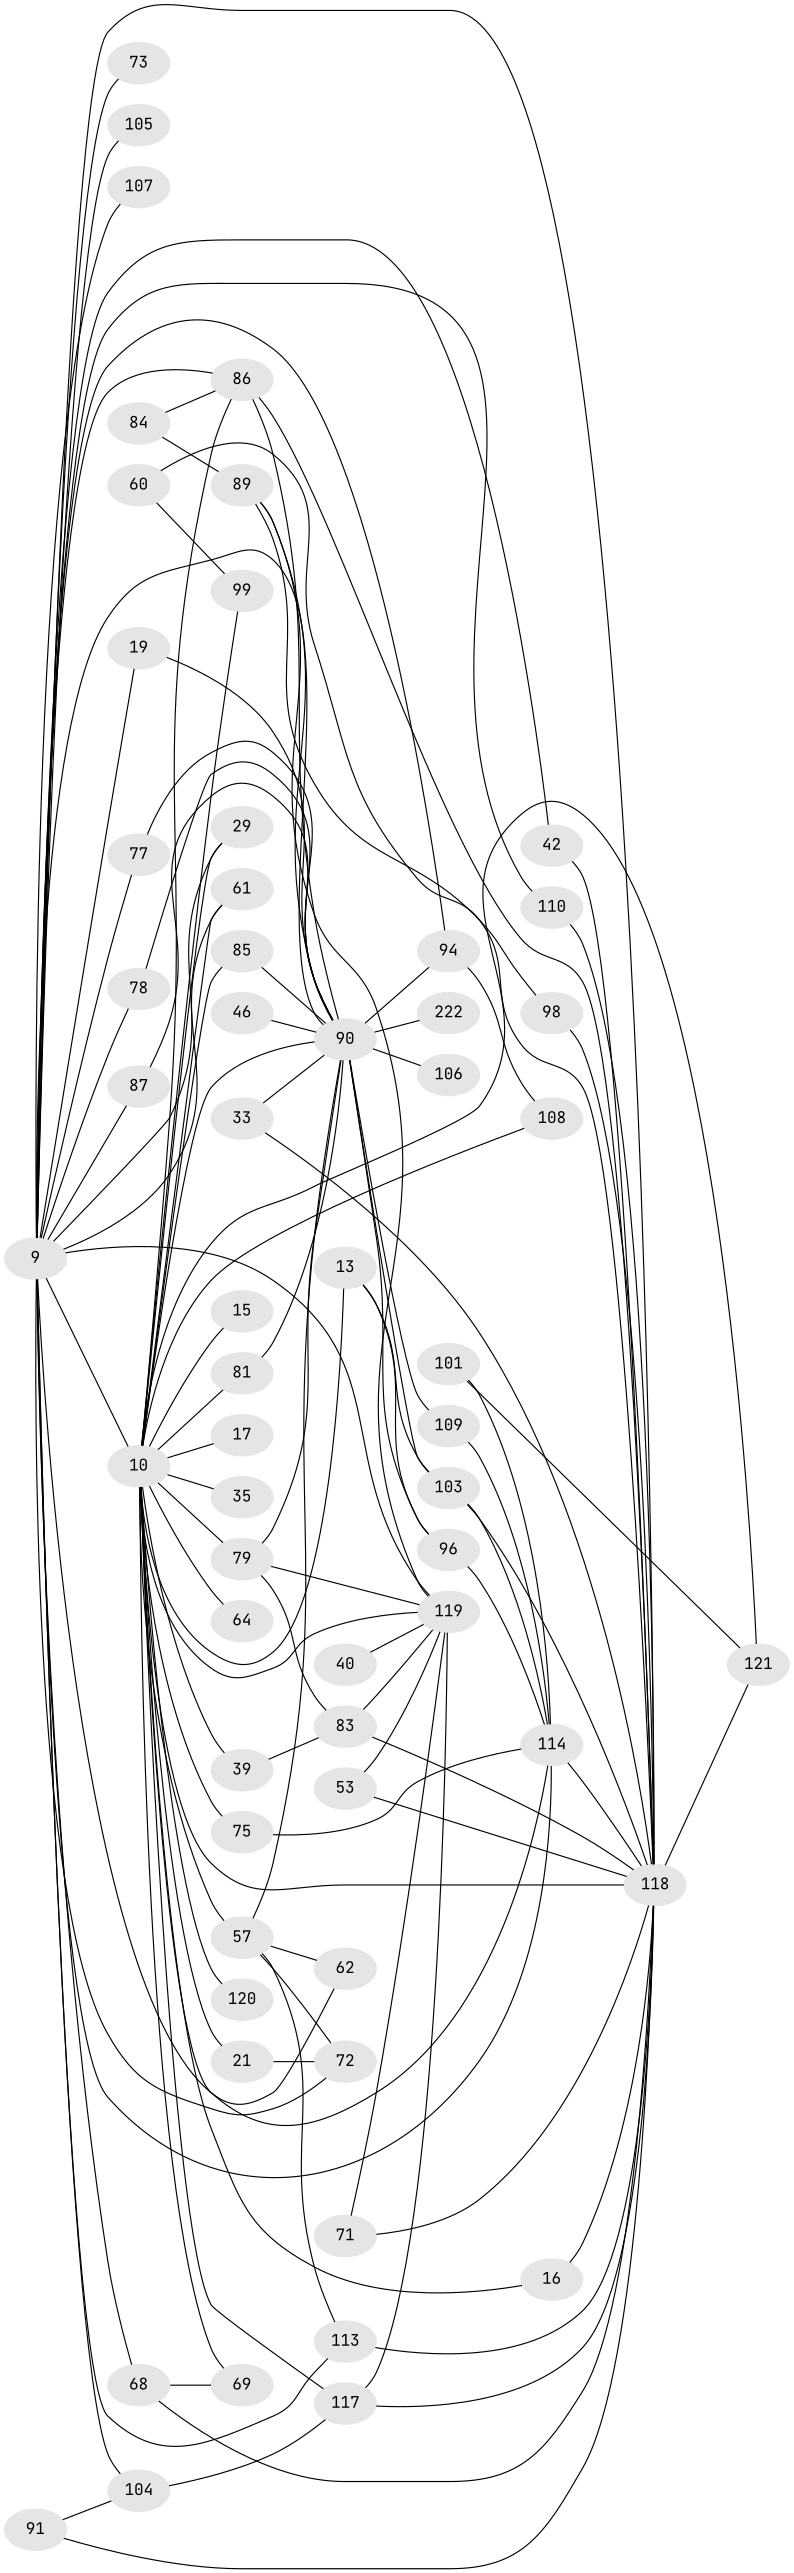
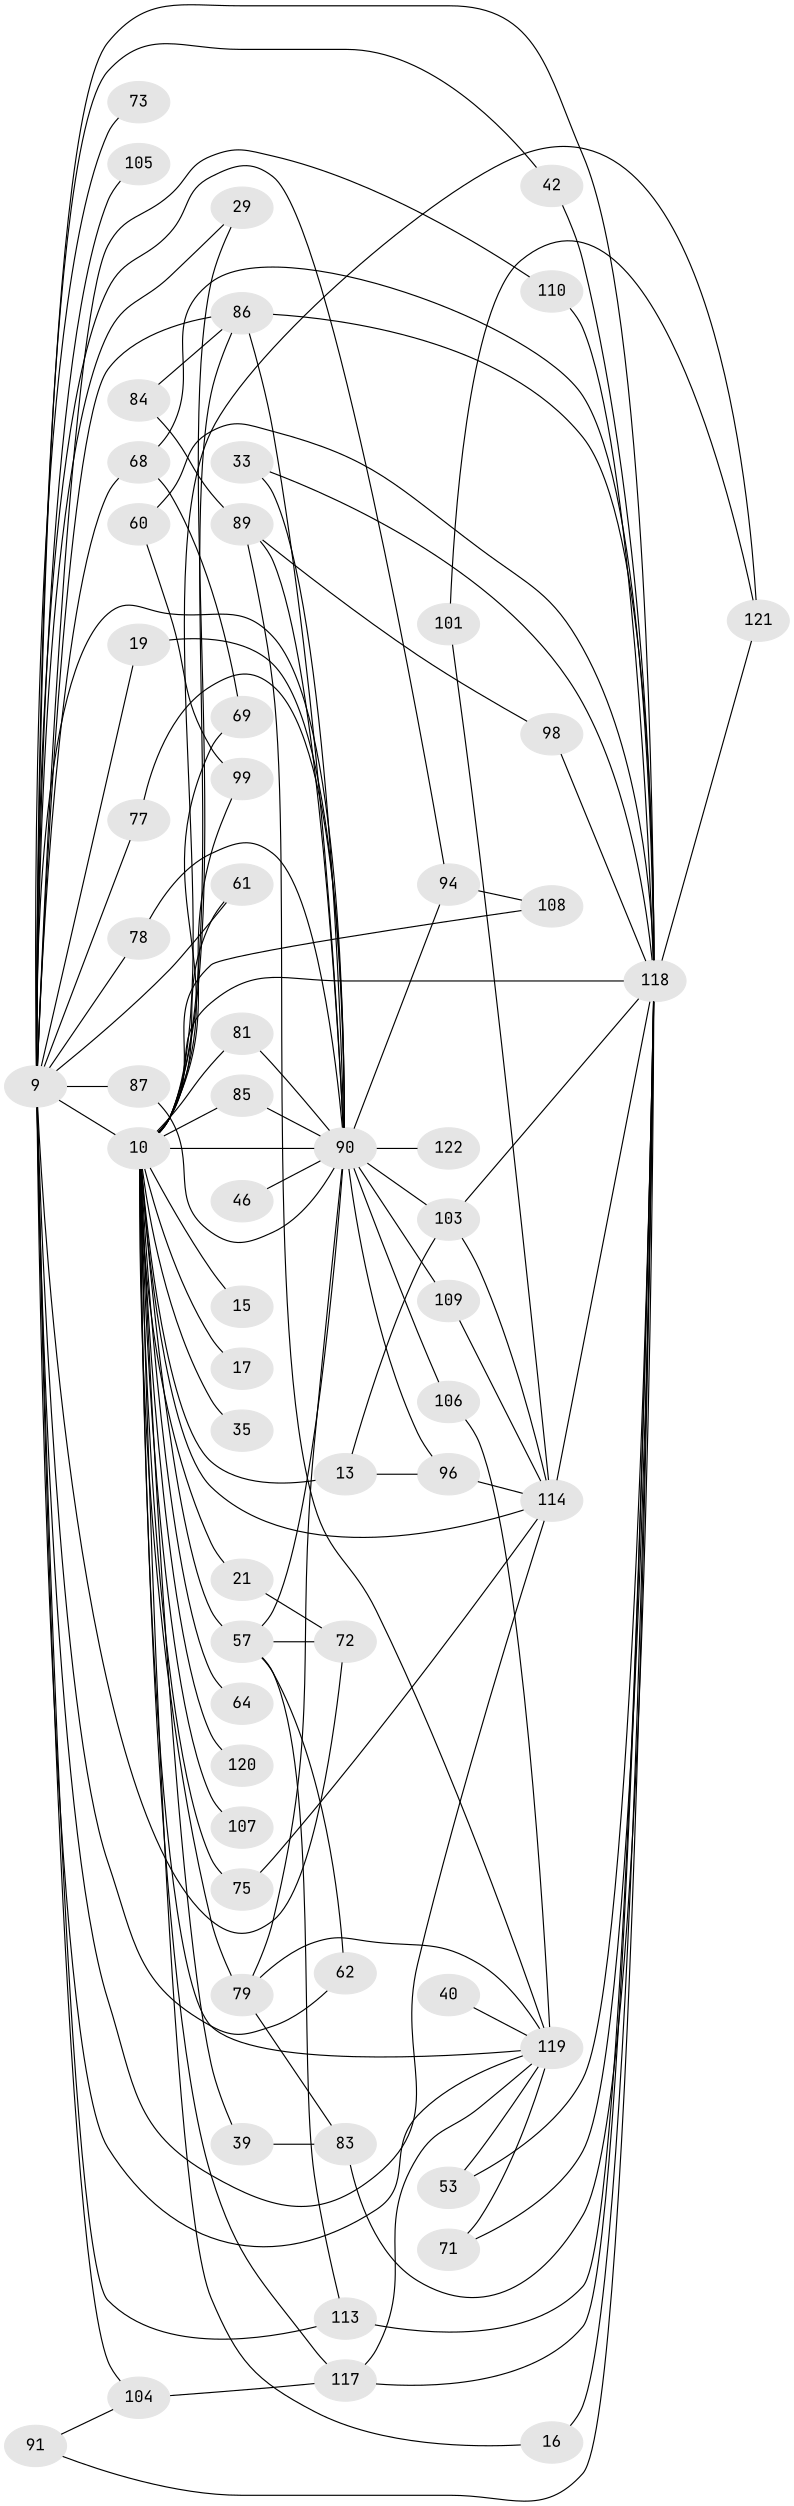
(45, 716) -> (172, 1624)
(449, 1013) -> (449, 1148)
(399, 1670) -> (527, 1720)
